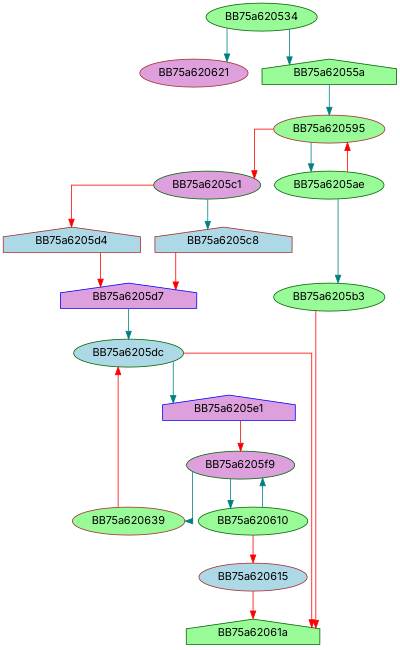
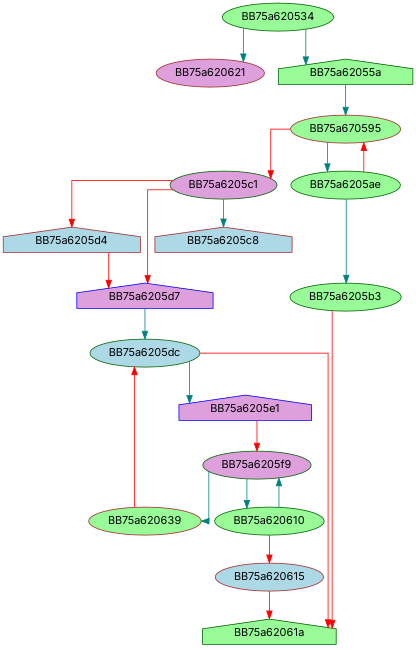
(329, 129) -> (346, 129)
(176, 267) -> (148, 220)
